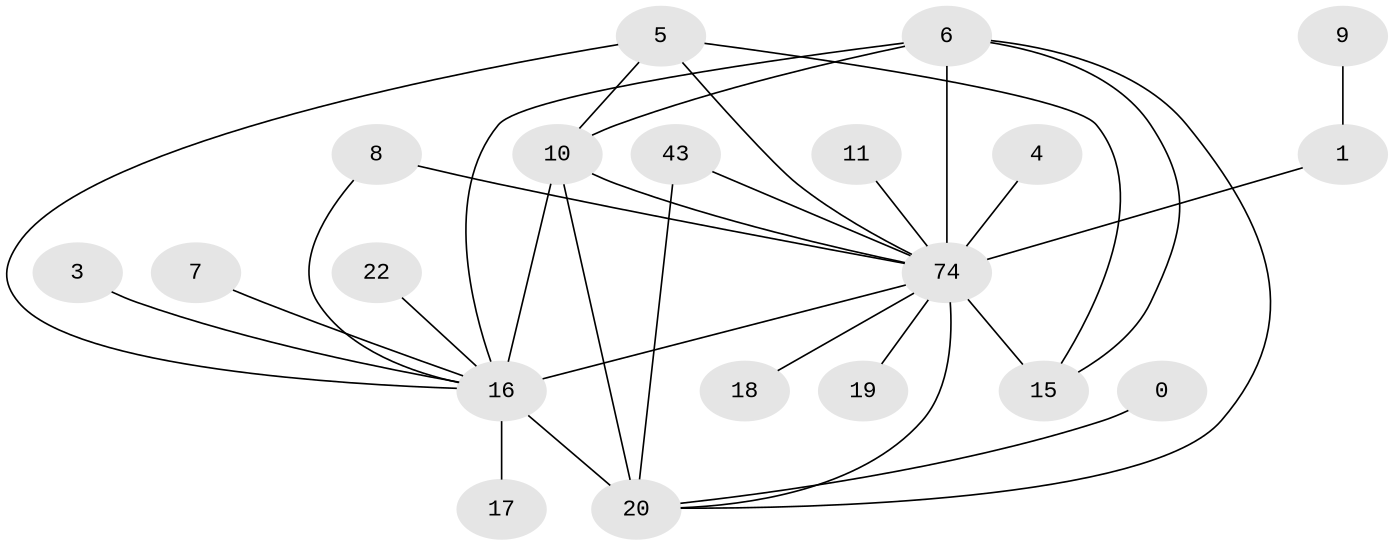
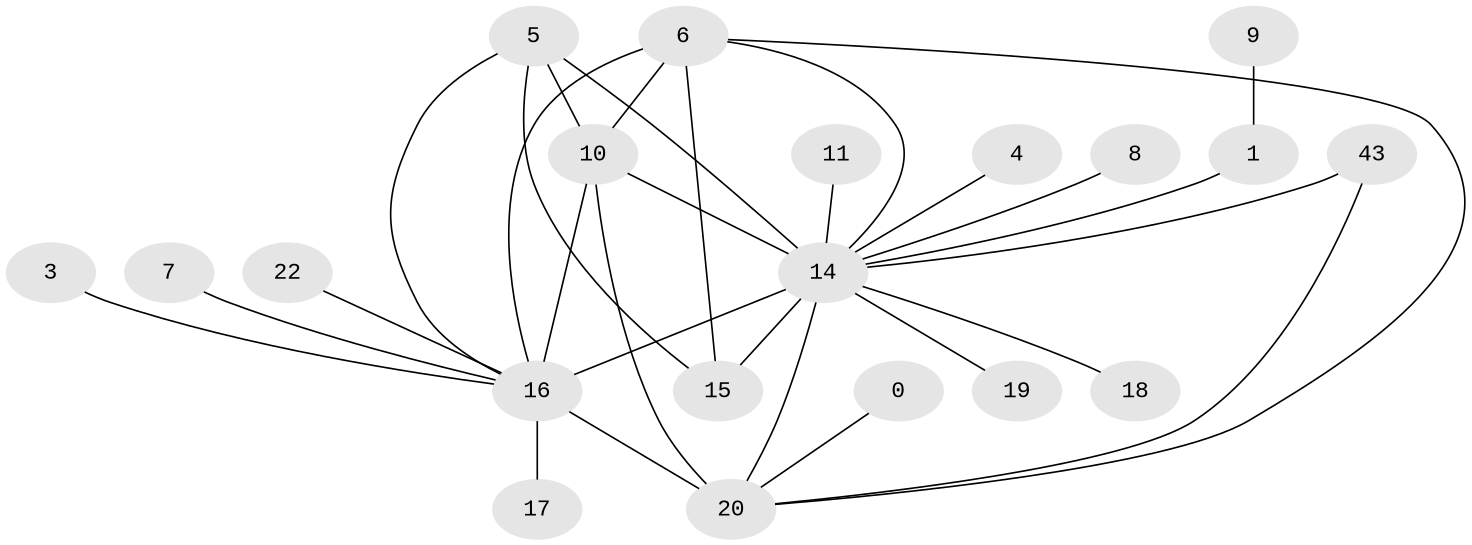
(947, 273) -> (823, 273)
(327, 314) -> none
